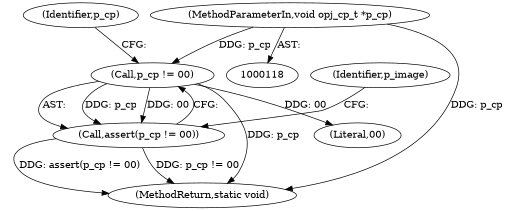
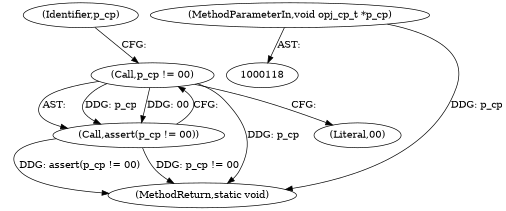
(215, 42) -> none
(380, 75) -> none
(305, 105) -> (305, 105)
